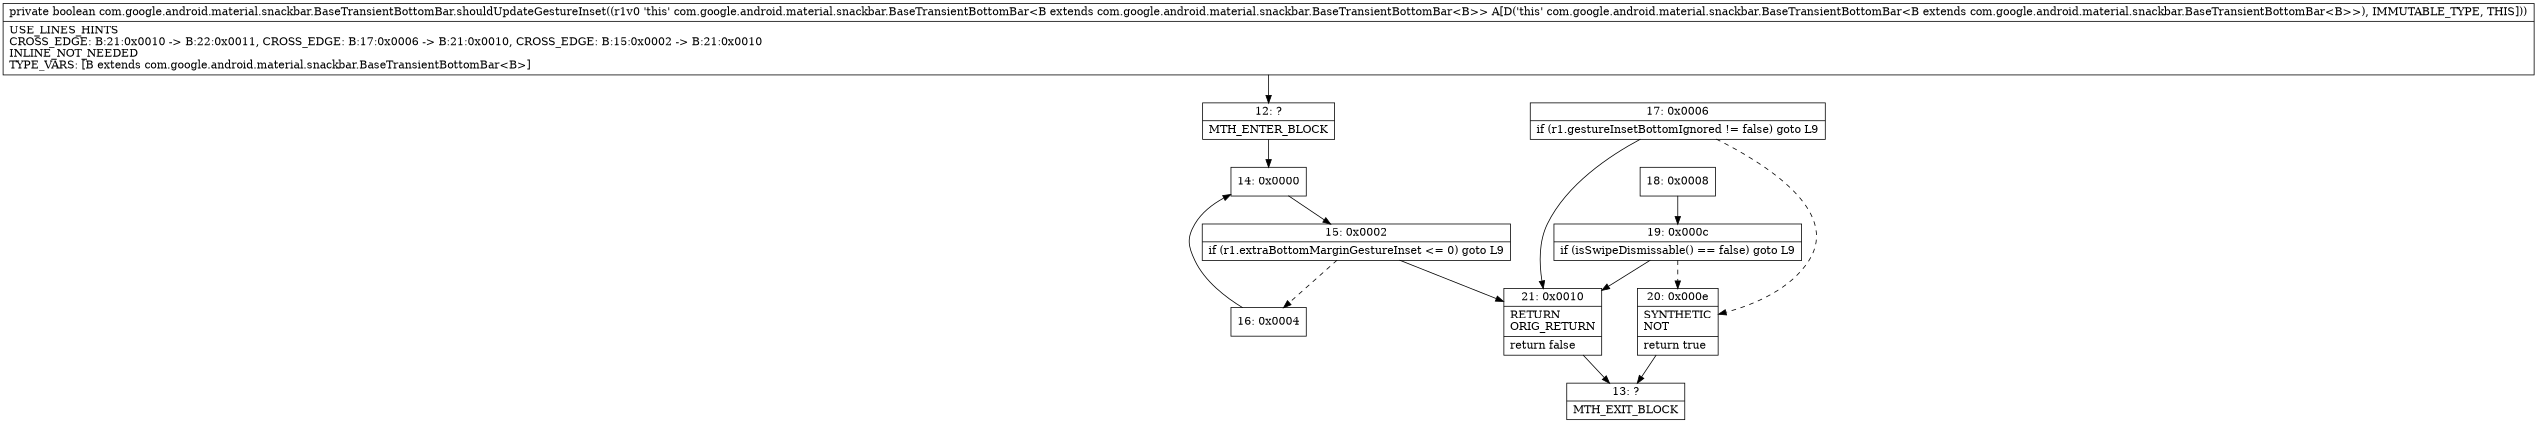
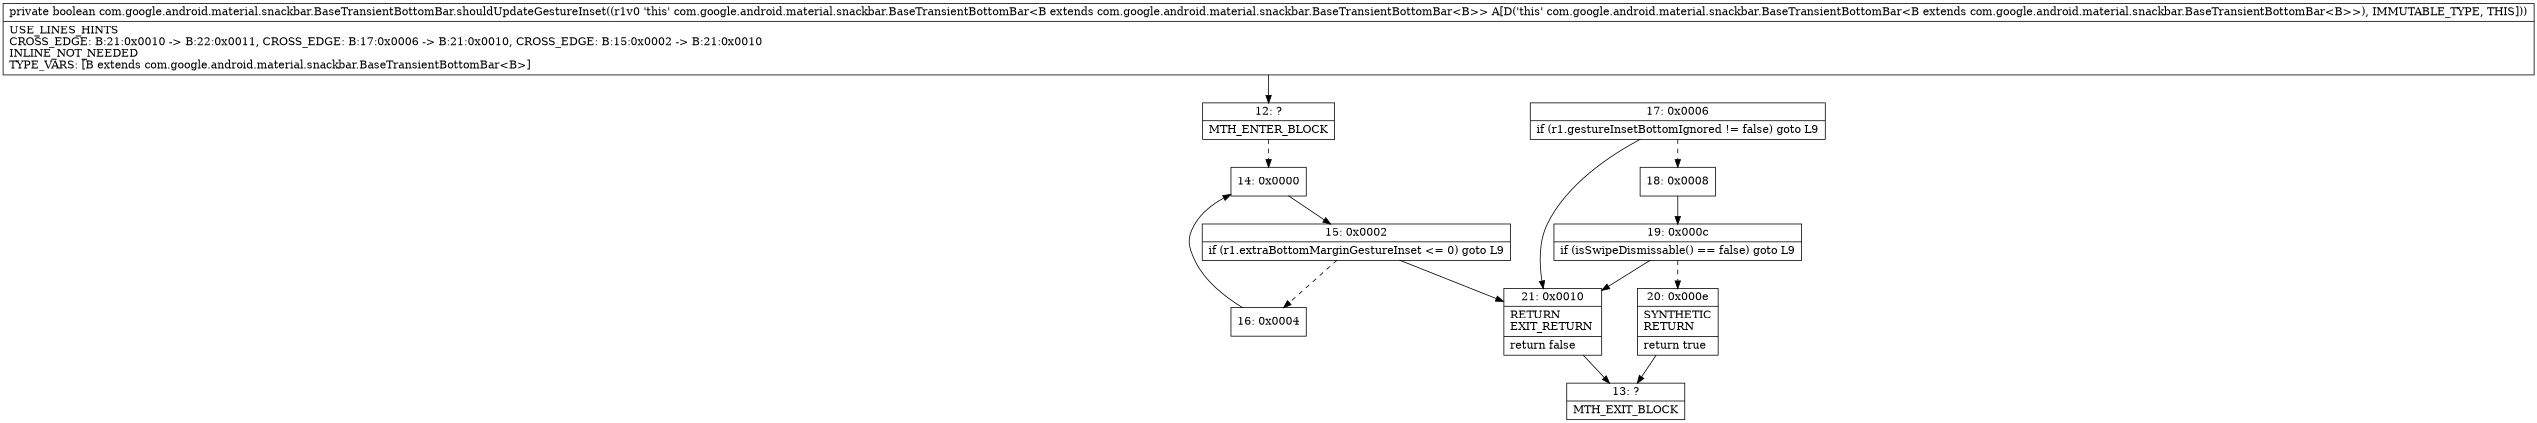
(1269, 149) -> (1269, 149)
(1815, 226) -> (1678, 149)
(1553, 327) -> (1551, 327)
(1656, 327) -> (1669, 327)
